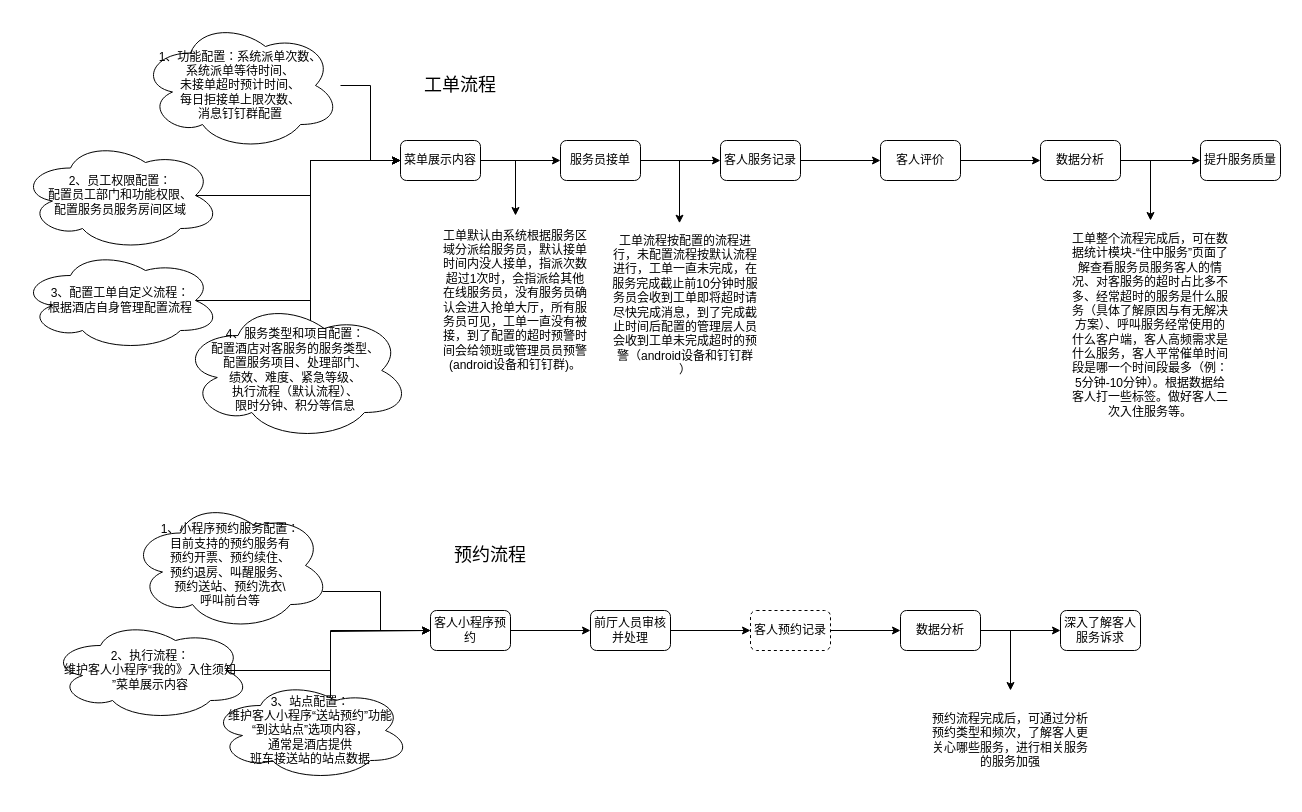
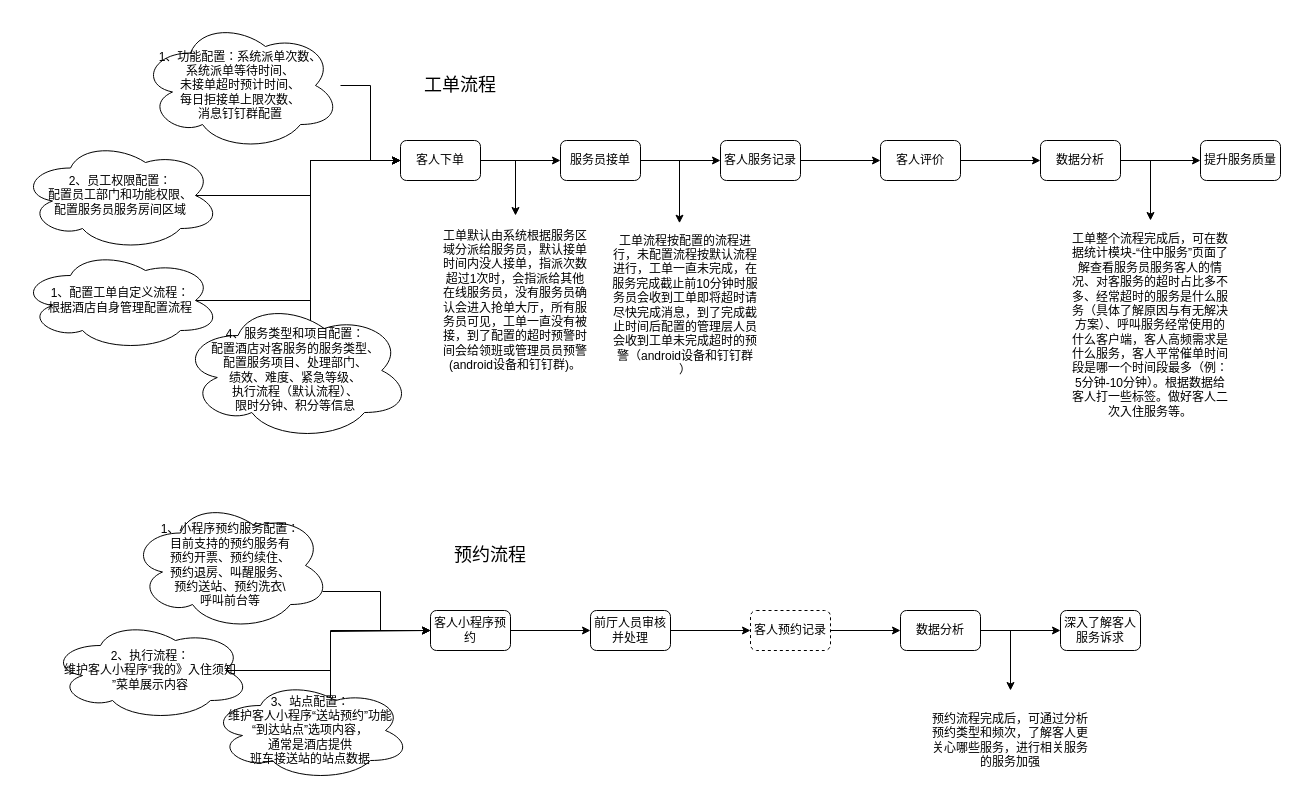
(441, 161) -> (441, 161)
(121, 301) -> (121, 301)
